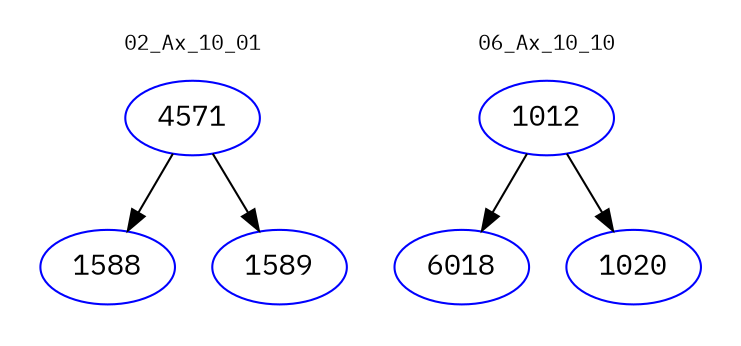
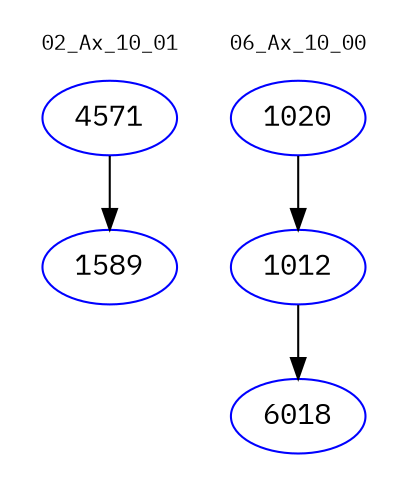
(548, 45) -> (299, 45)
(585, 183) -> (298, 182)
(108, 267) -> none
